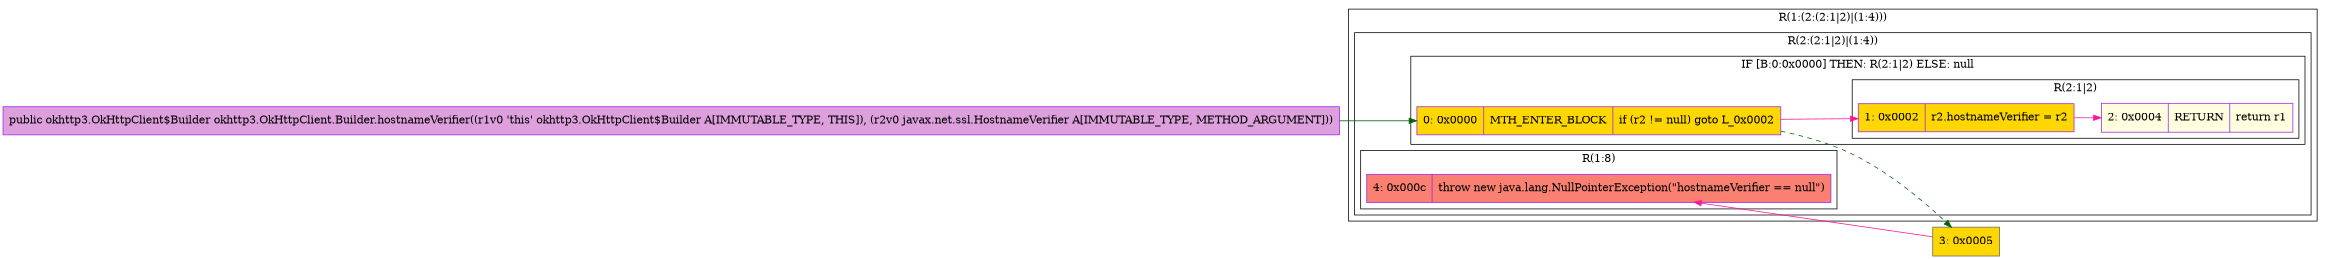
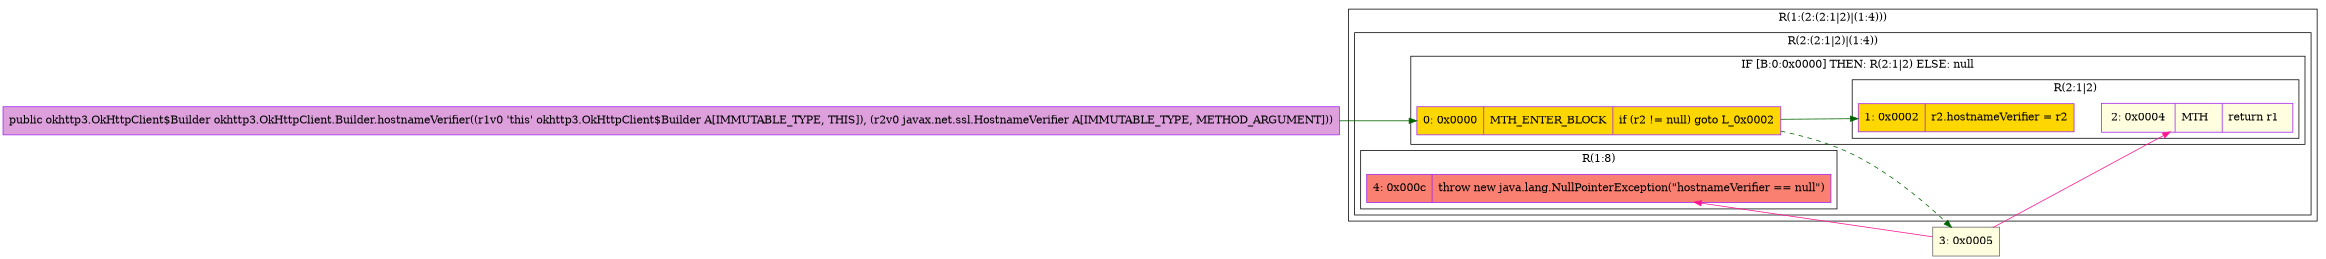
(2199, 117) -> (2195, 117)
(2084, 118) -> (2078, 181)
(1816, 119) -> (1816, 119)
(1966, 242) -> (1966, 242)
